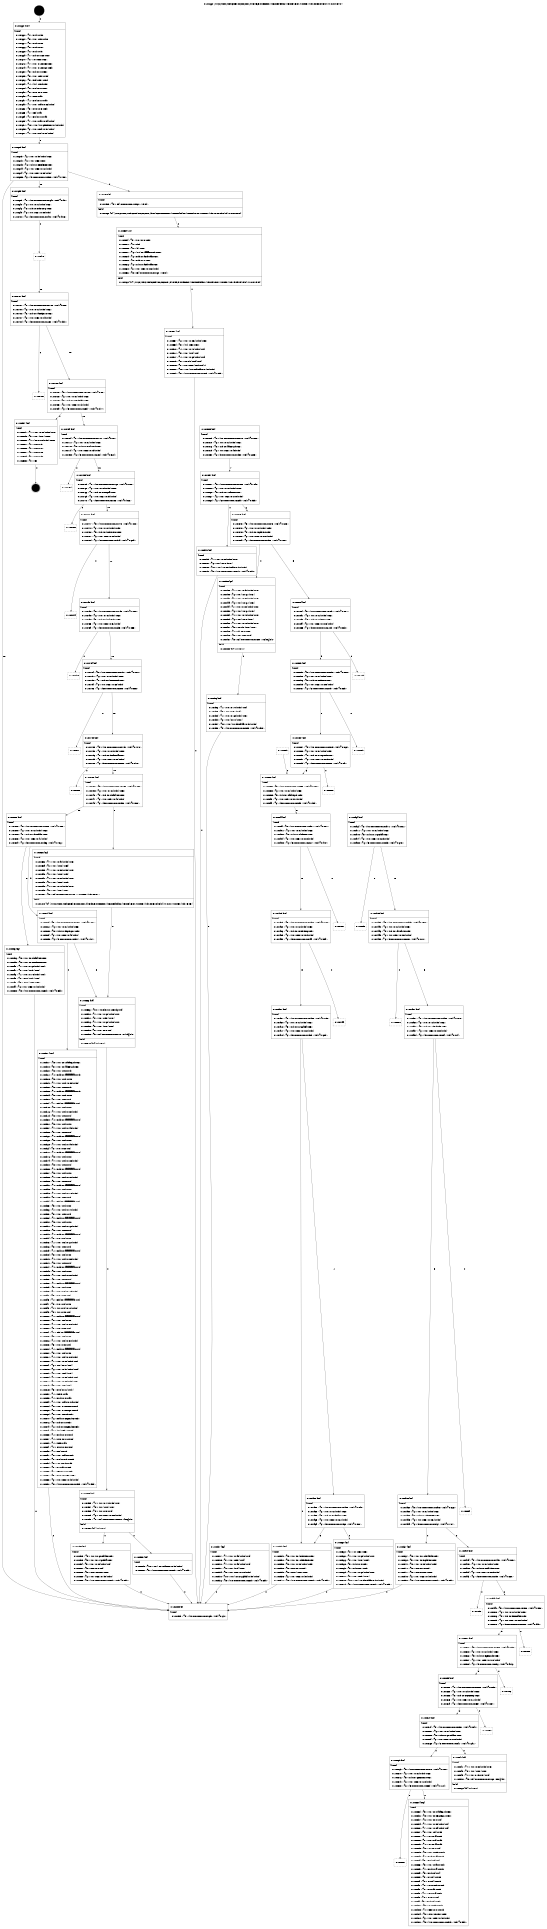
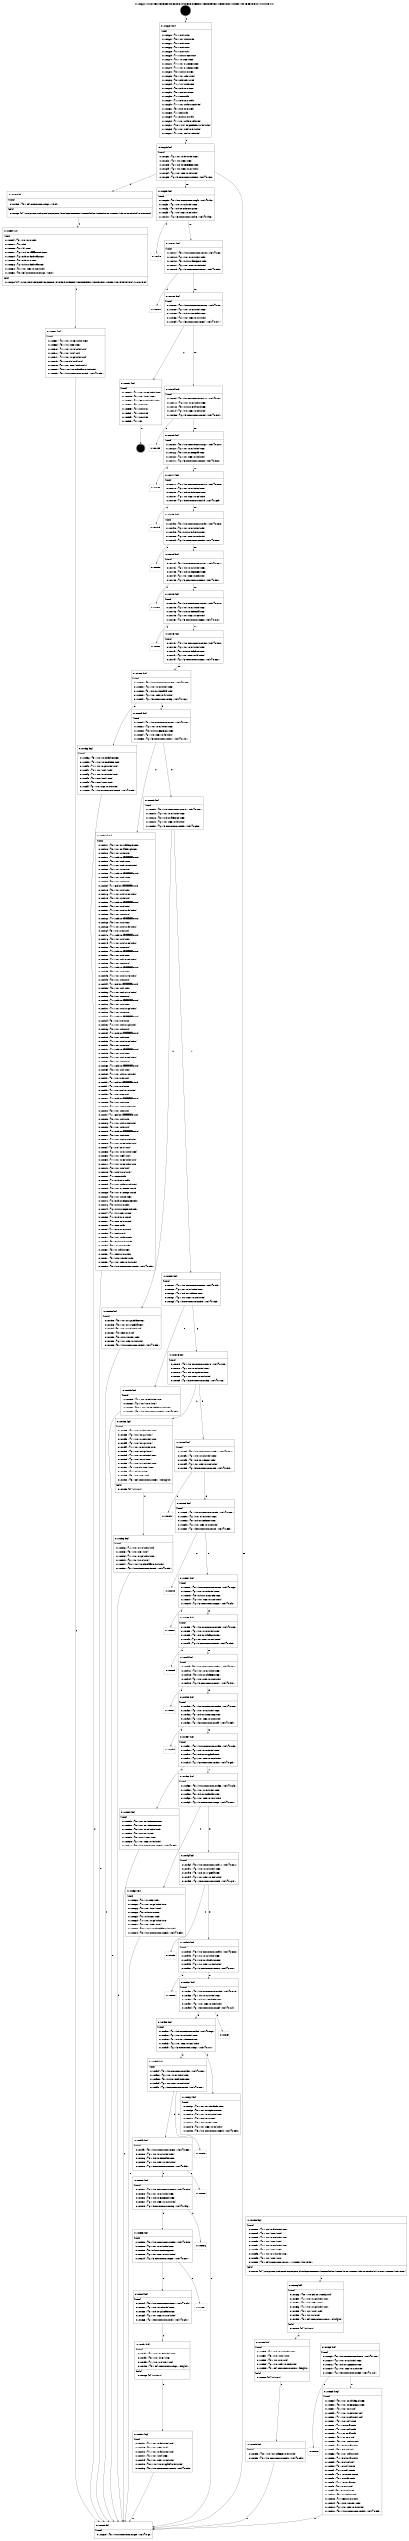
(39, 276) -> (189, 230)
(285, 764) -> (176, 1655)
(113, 827) -> none
(85, 969) -> (167, 769)
(320, 1535) -> (208, 1828)
(104, 1537) -> (169, 1070)
(434, 1751) -> none
none -> (162, 2404)
none -> (239, 2526)
